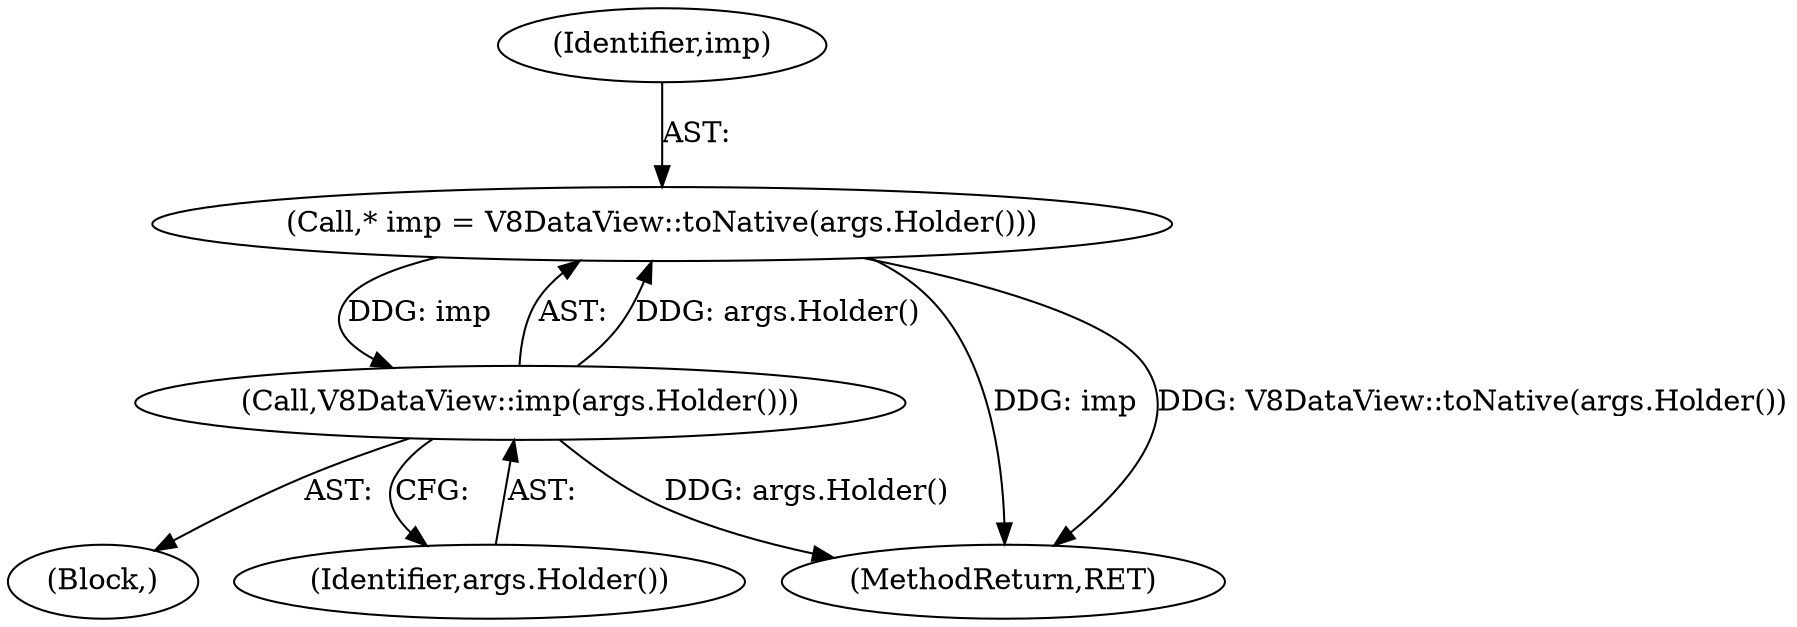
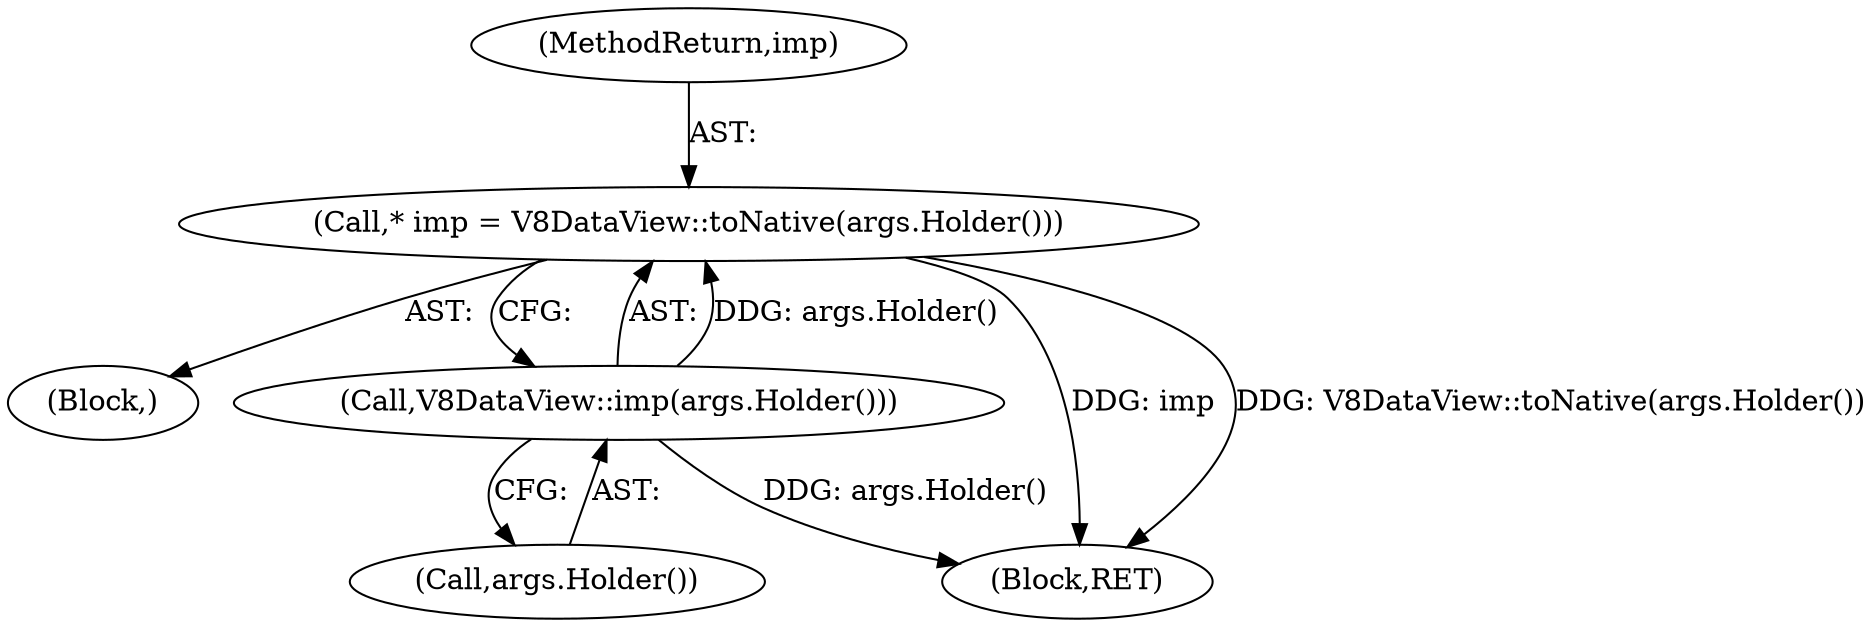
(662, 45) -> (689, 45)
(420, 313) -> (540, 313)
(289, 484) -> (367, 310)
(490, 582) -> (557, 582)
(1003, 582) -> (1077, 582)
